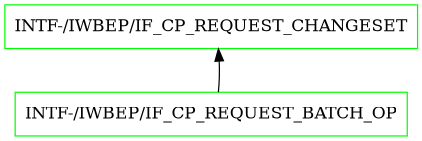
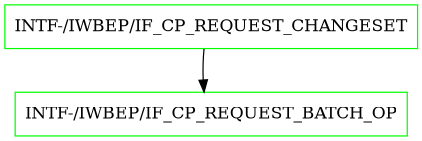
(219, 77) -> (203, 64)
